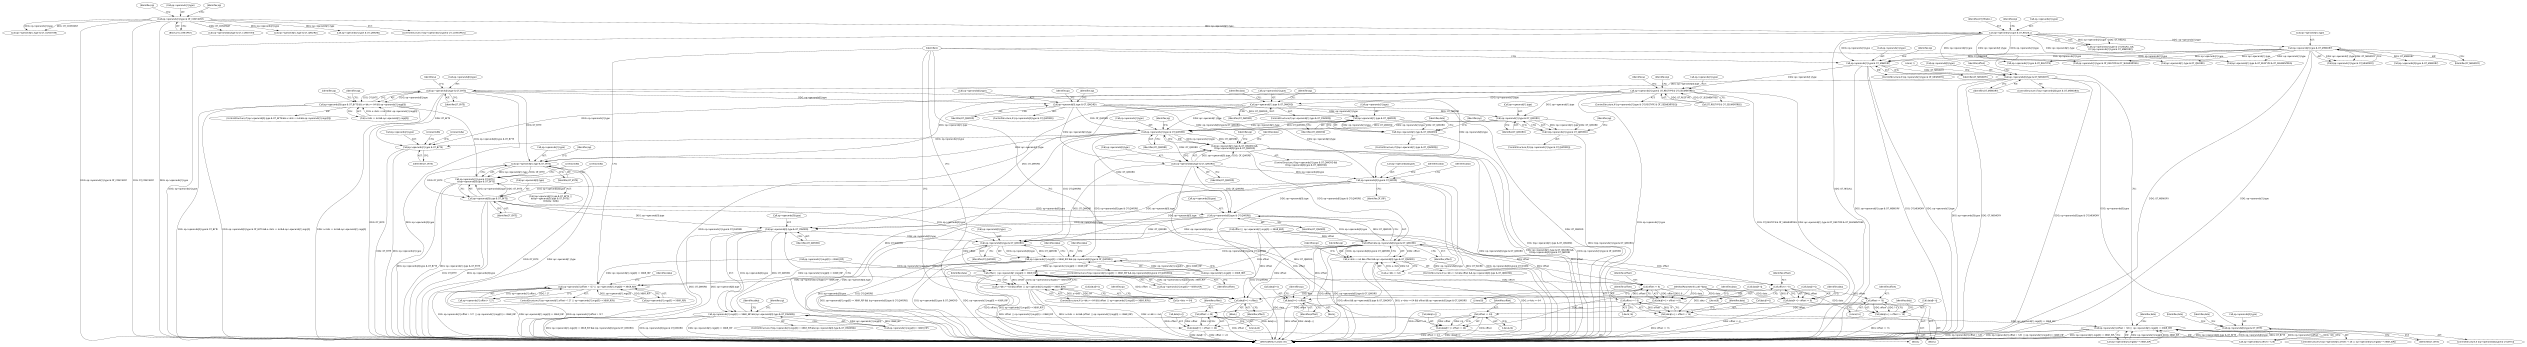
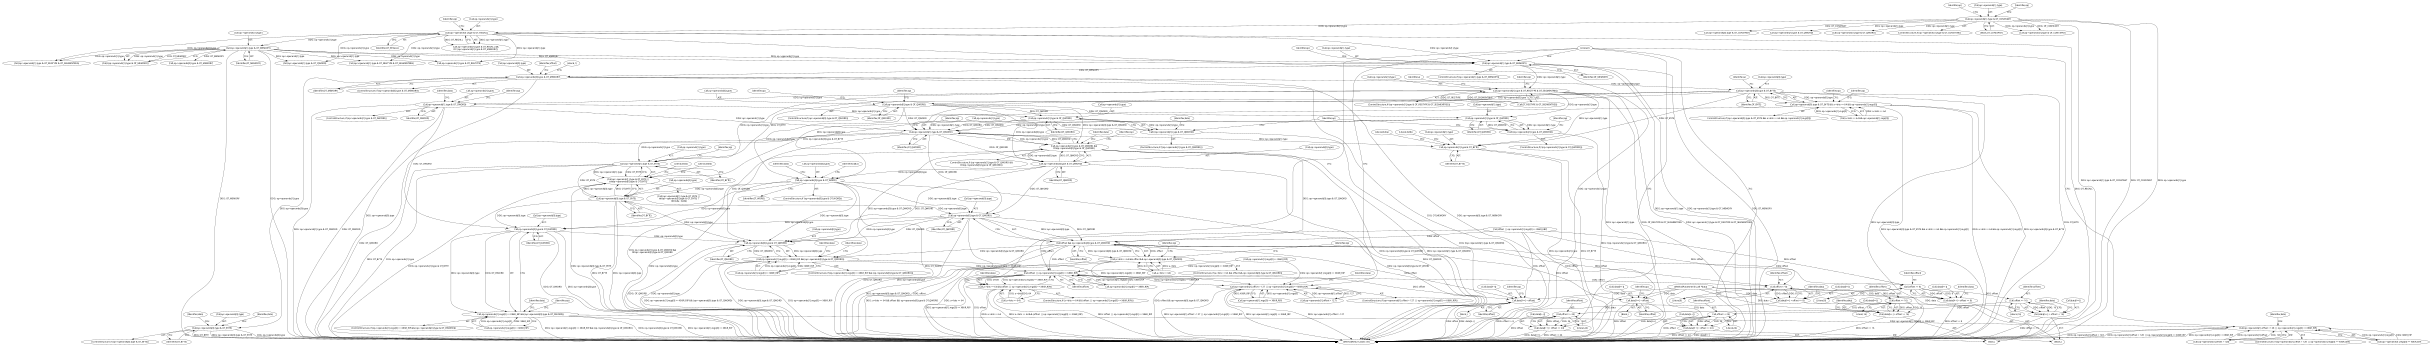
none -> (401, 36)
(932, 48) -> (1585, 48)
none -> (813, 199)
(1376, 199) -> (754, 199)
